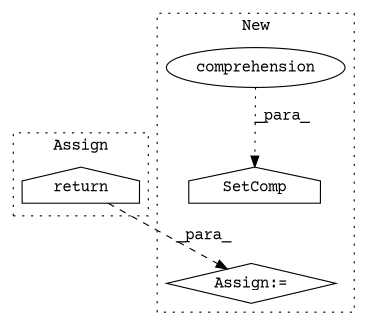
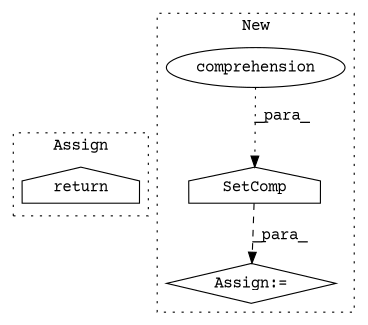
(166, 235) -> (253, 228)
